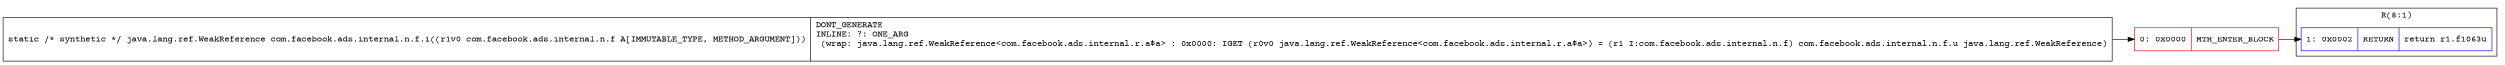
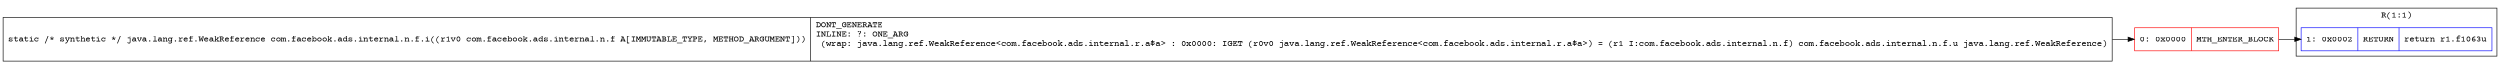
(2397, 15) -> (2397, 15)
